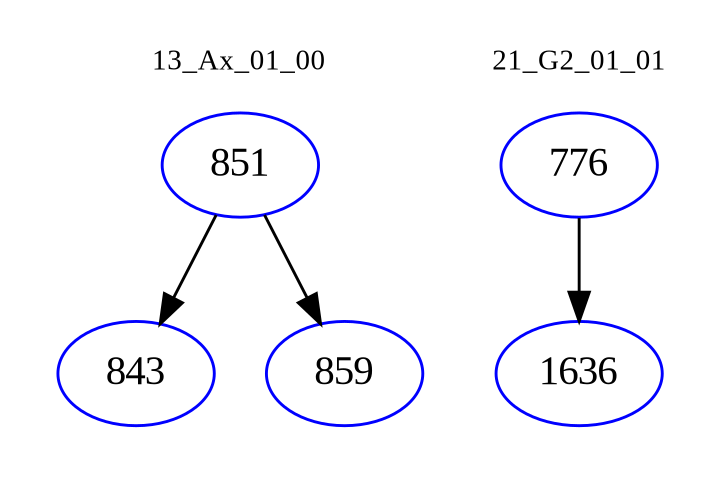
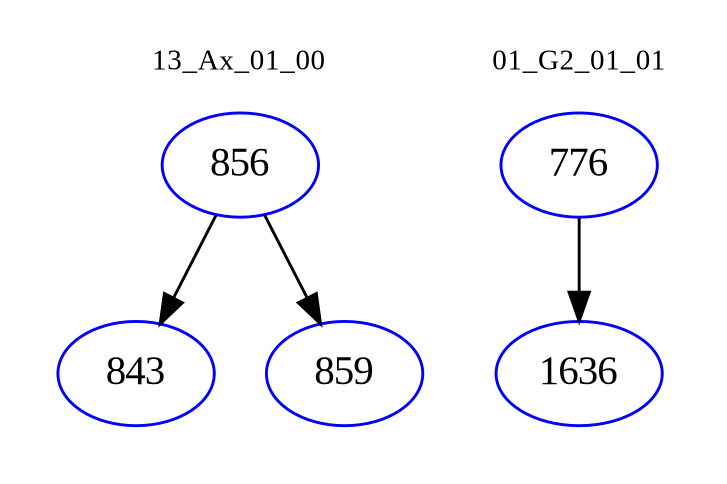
(581, 62) -> (581, 62)
(240, 165) -> (240, 165)
